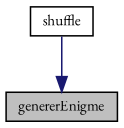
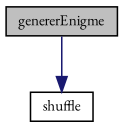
(62, 56) -> (62, 56)
